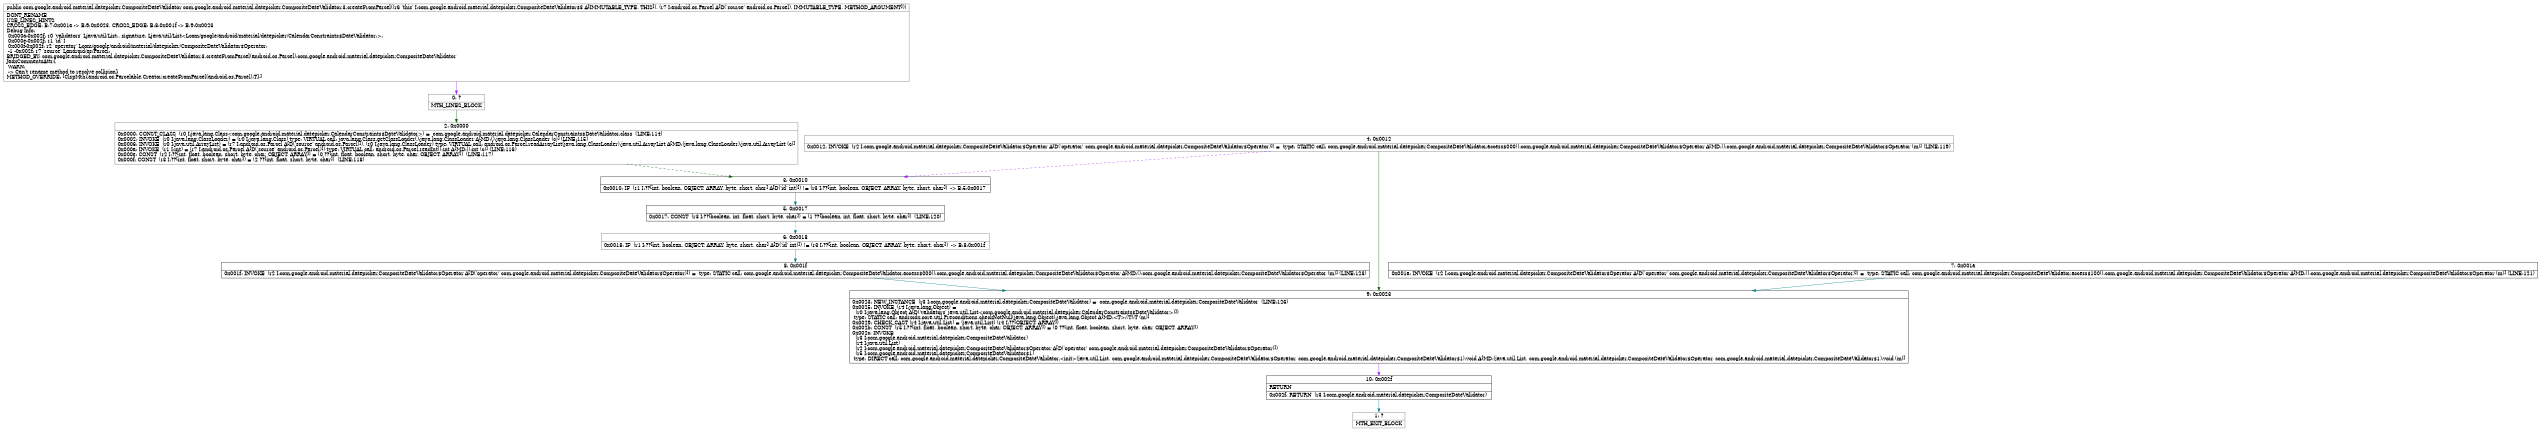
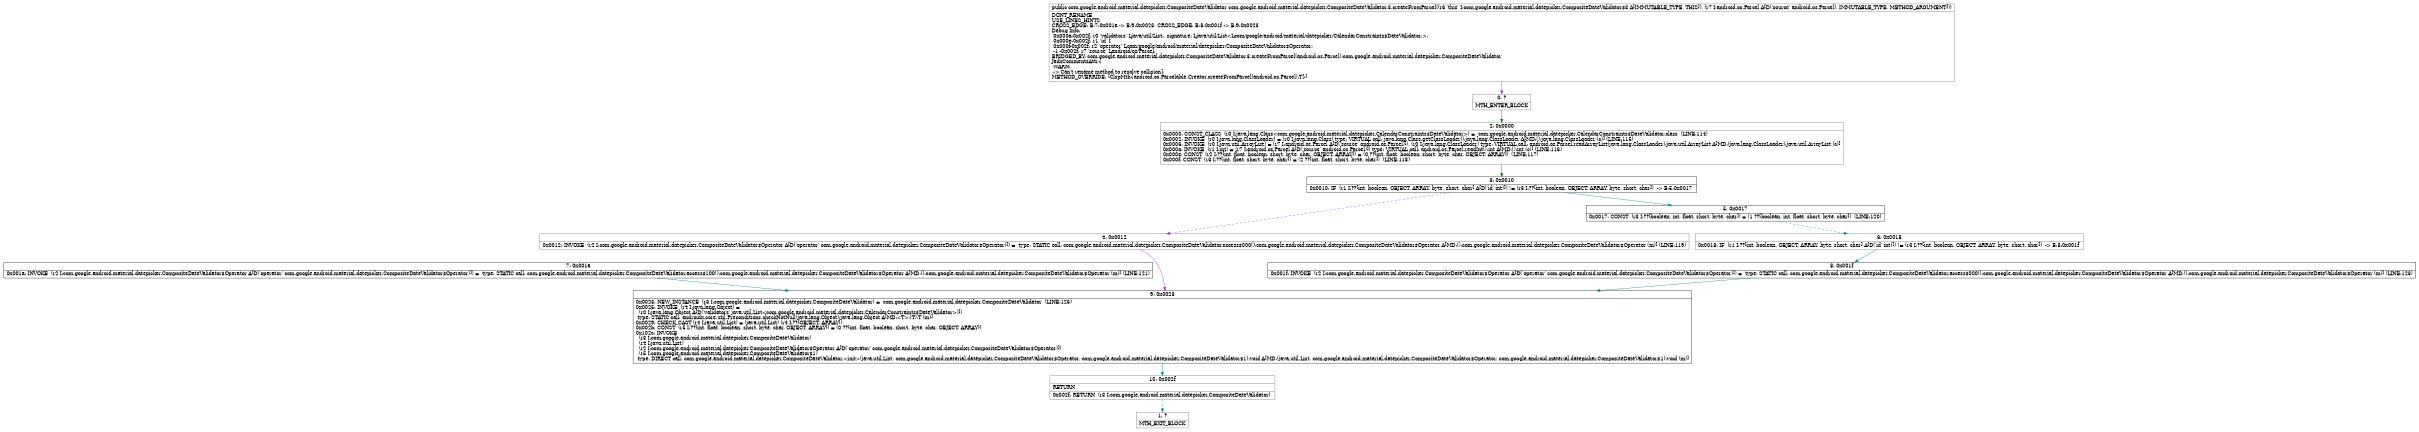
(456, 106) -> (1502, 106)
(1089, 164) -> (1310, 213)
(678, 170) -> (1502, 169)
(1379, 219) -> (1158, 265)
(875, 333) -> (658, 333)
(1379, 368) -> (1162, 368)
(1379, 388) -> (1162, 388)
(1379, 404) -> (1162, 404)
